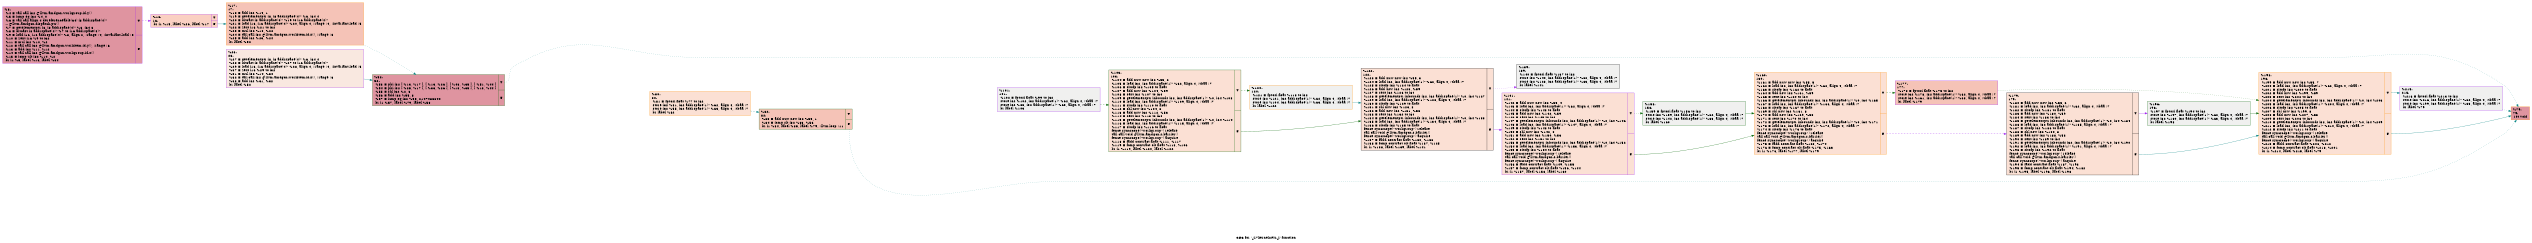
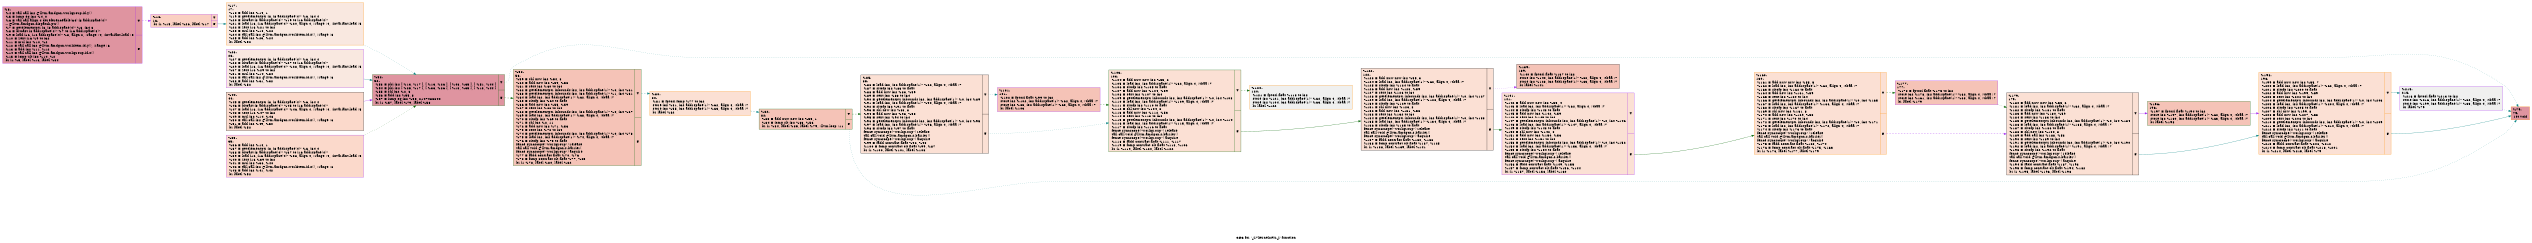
(295, 24) -> (295, 24)
(1568, 76) -> (1568, 76)
(2127, 90) -> (2001, 106)
(1049, 100) -> (1049, 100)
(678, 101) -> (678, 101)
(1356, 102) -> none
none -> (295, 111)
(1694, 113) -> none
(2199, 113) -> (2199, 113)
(2253, 113) -> (2253, 113)
none -> (925, 114)
none -> (577, 117)
(1496, 130) -> (1496, 130)
(2037, 136) -> (2037, 136)
none -> (295, 156)
